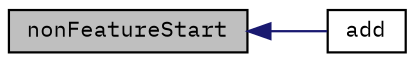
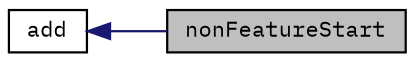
(299, 31) -> (139, 31)
